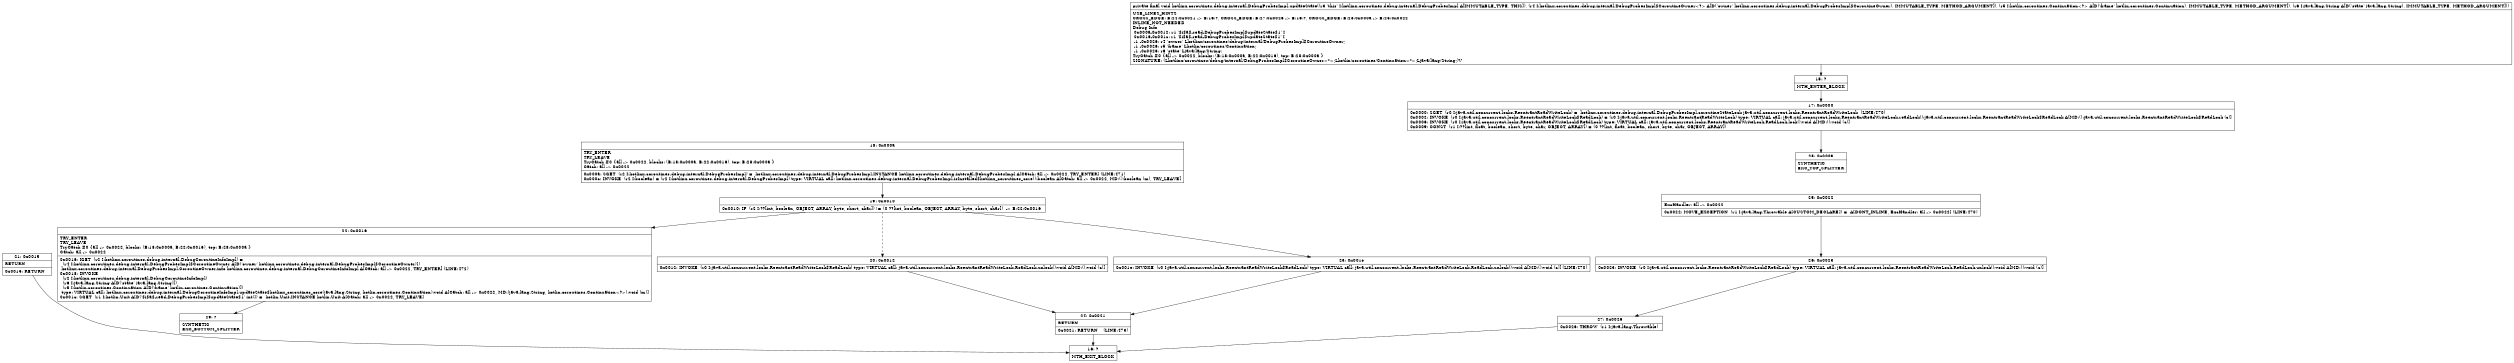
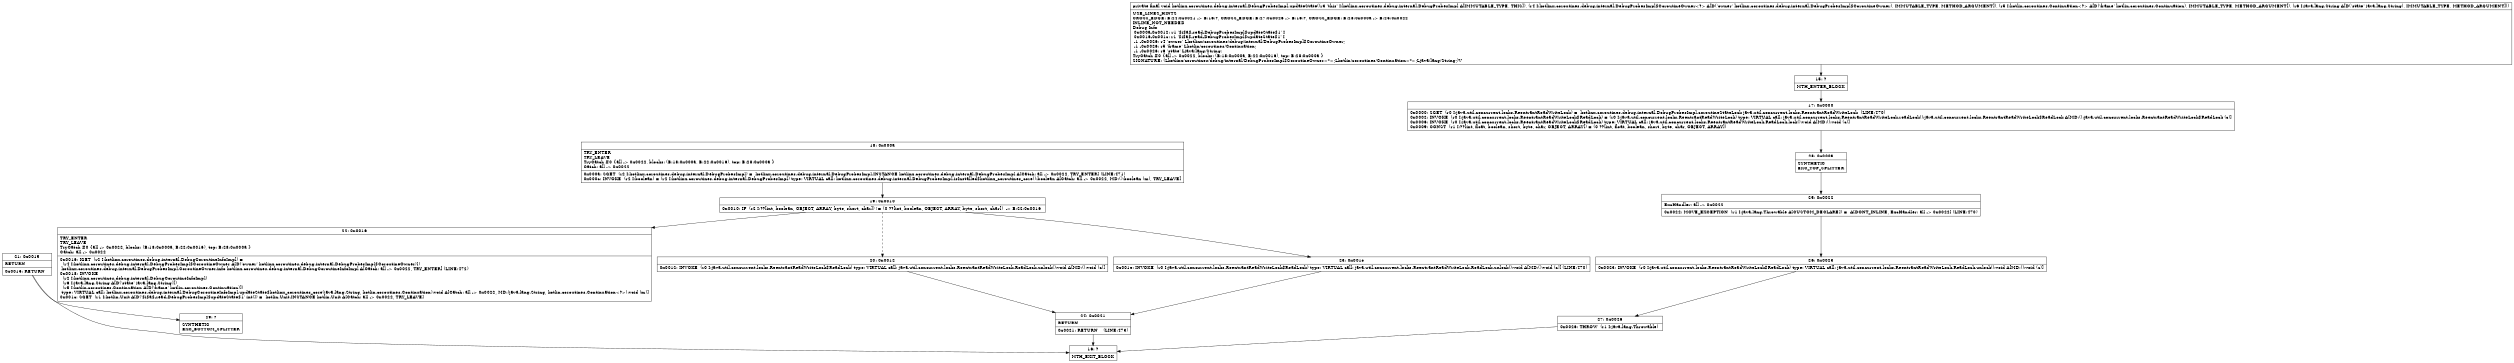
none -> (1821, 182)
(251, 307) -> (98, 310)
